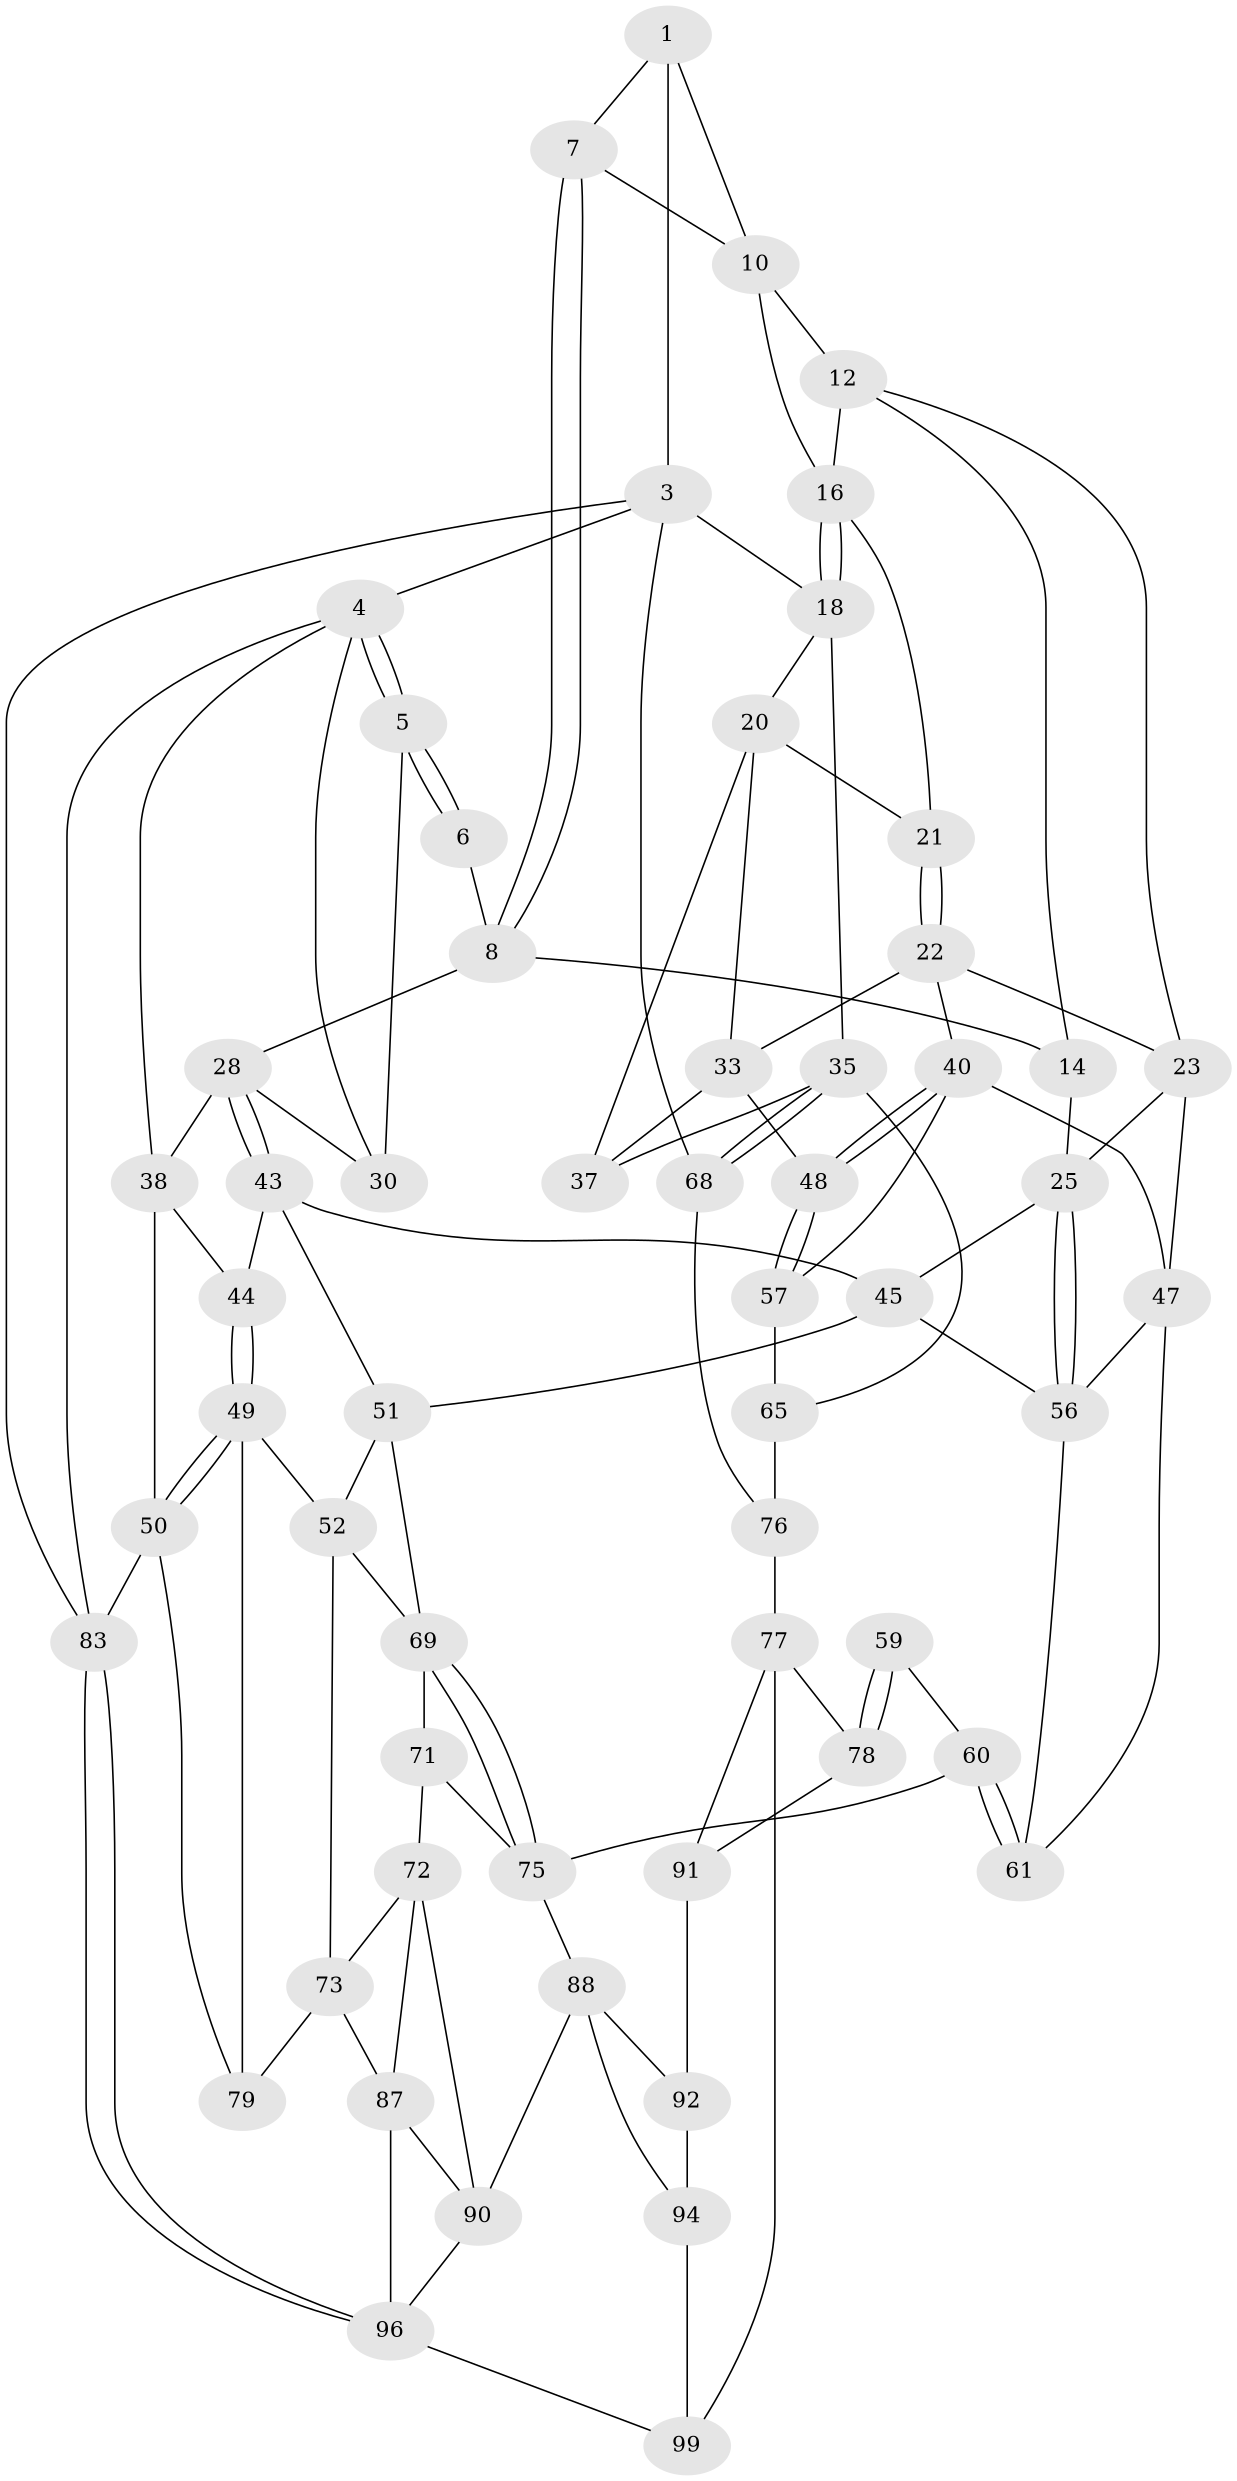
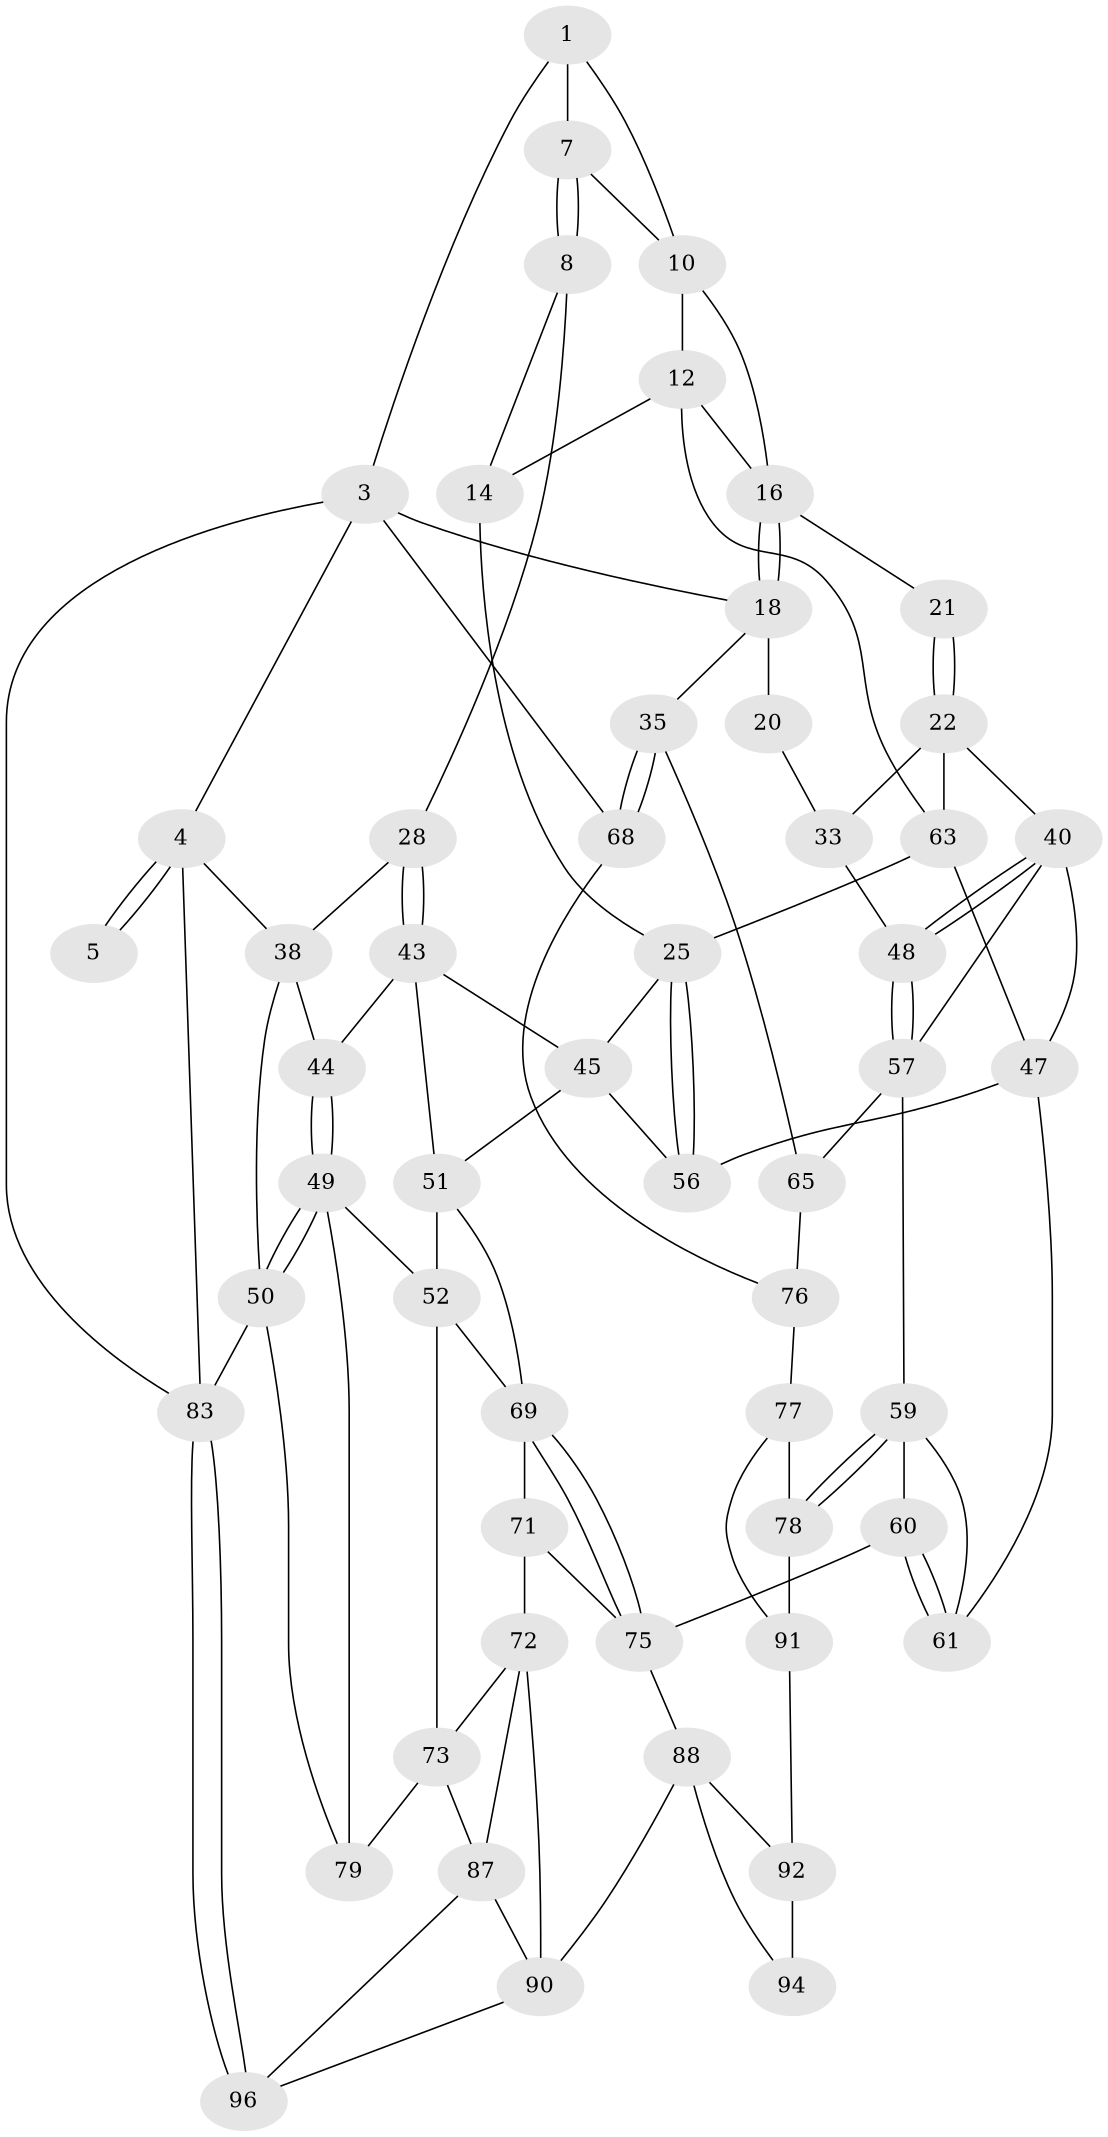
(846, 783) -> none
(464, 839) -> none
(1188, 1068) -> (944, 839)
(384, 1183) -> none
(585, 1183) -> none
none -> (903, 1240)
(1050, 1643) -> (966, 1521)
(687, 2446) -> none
